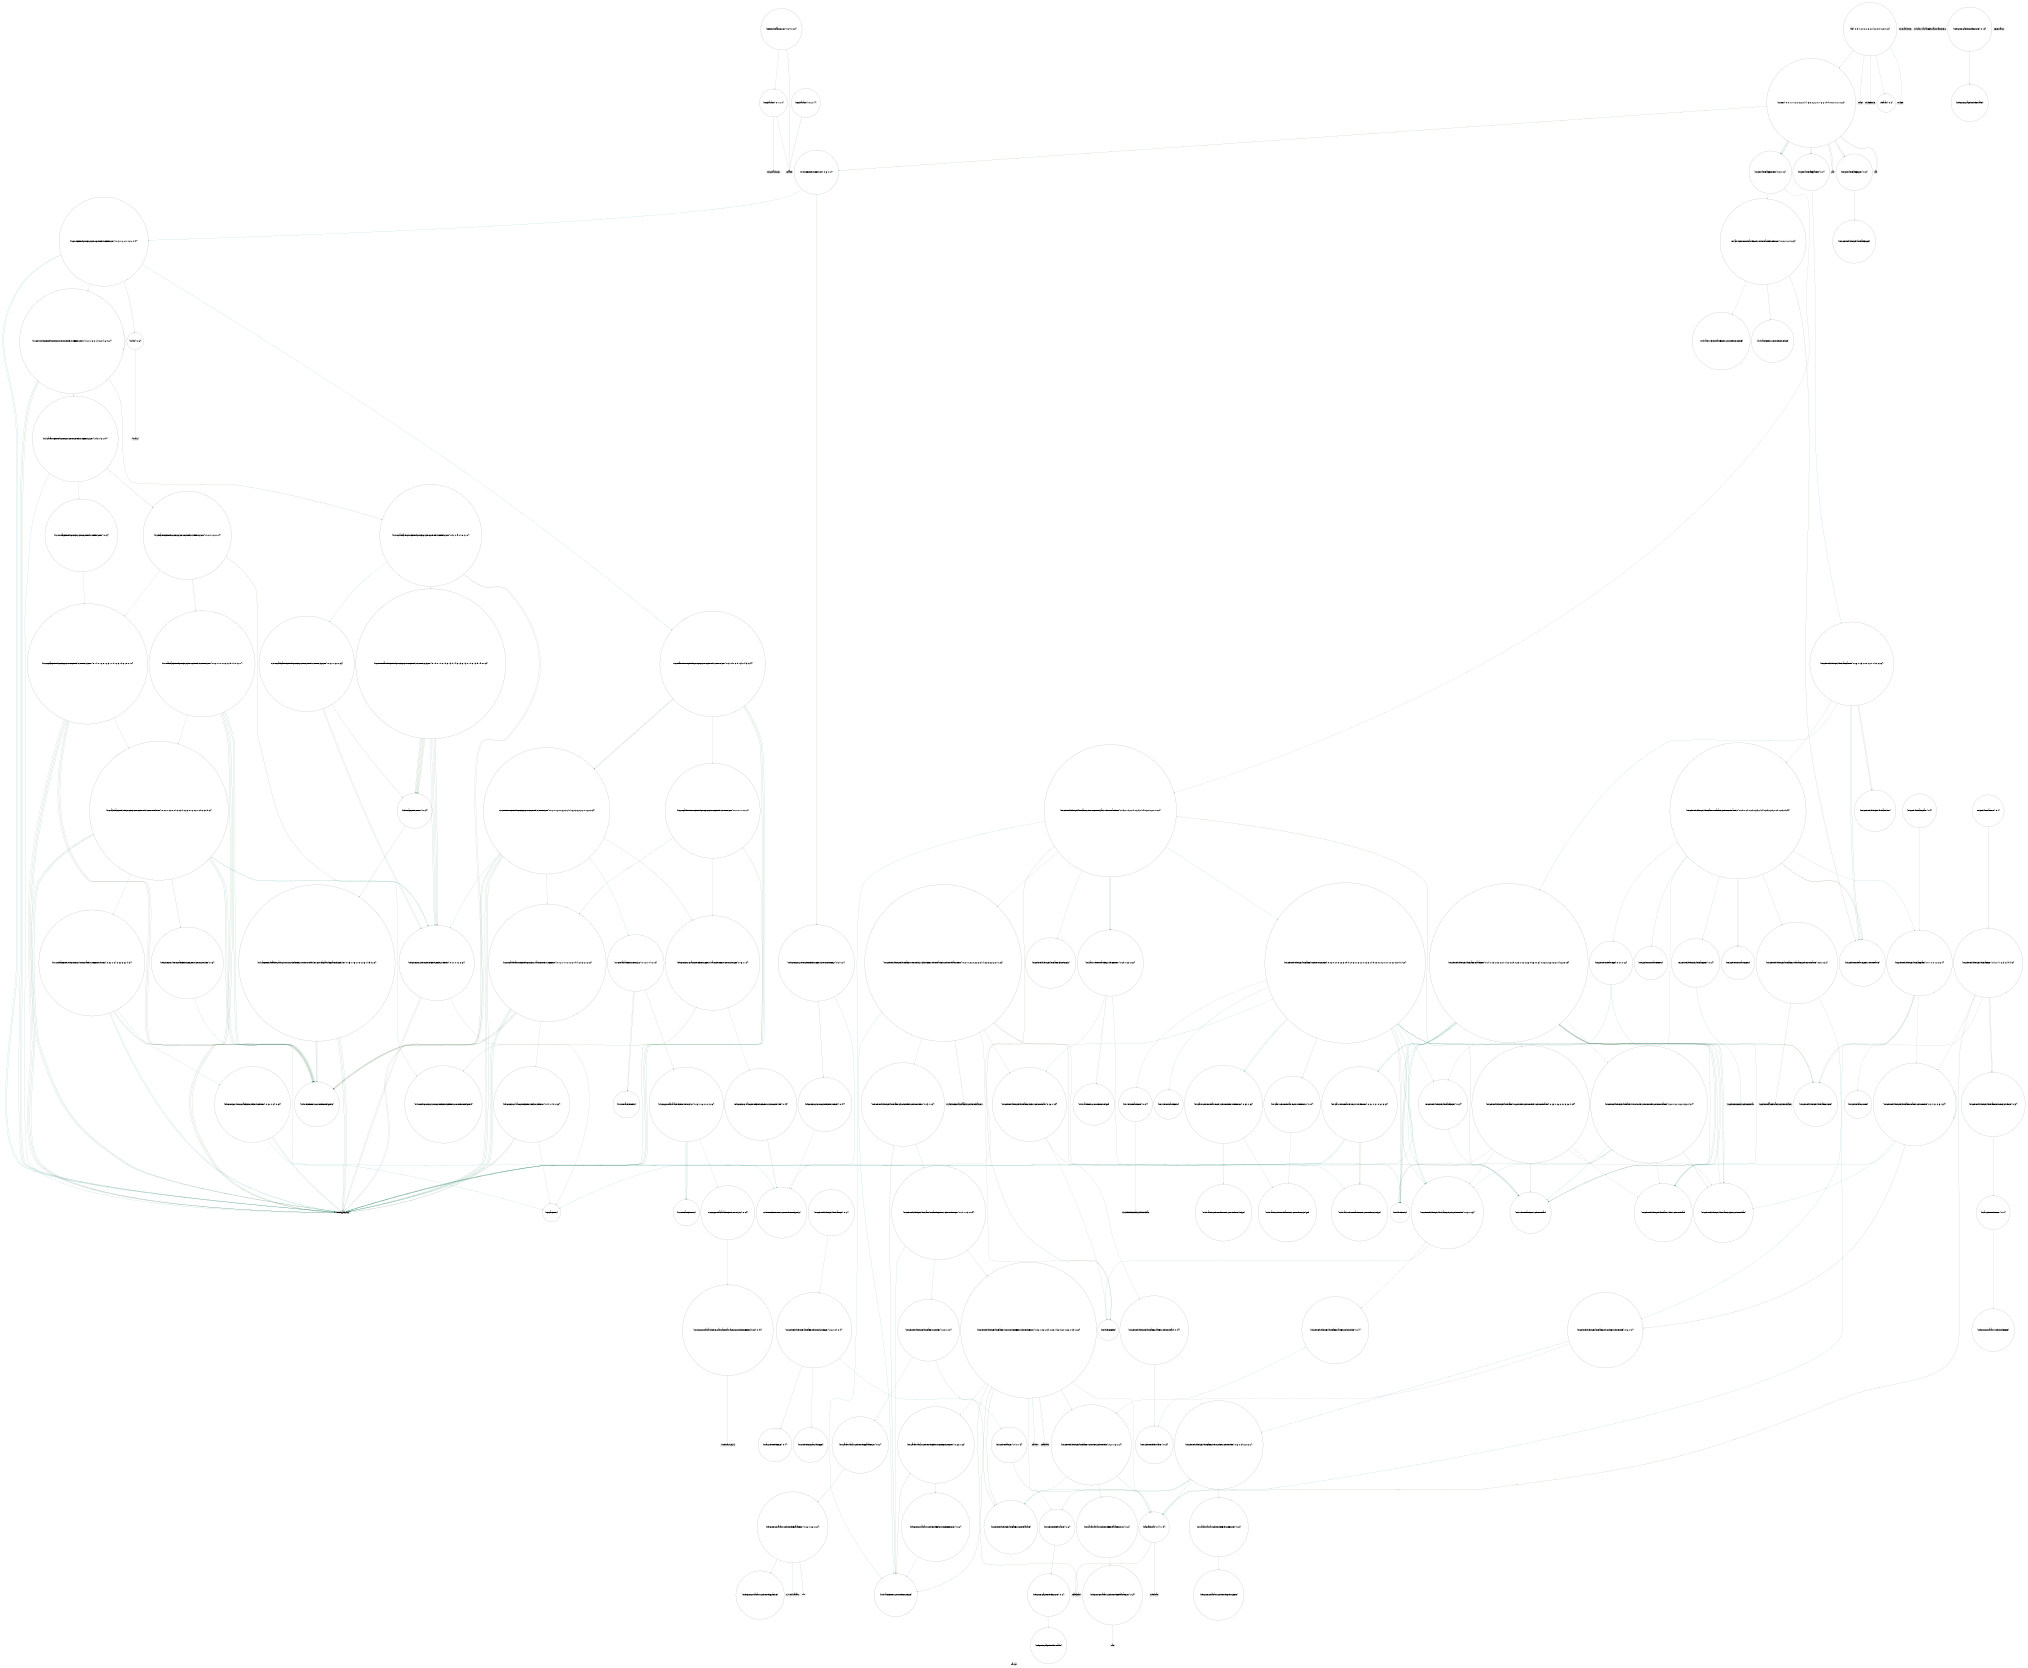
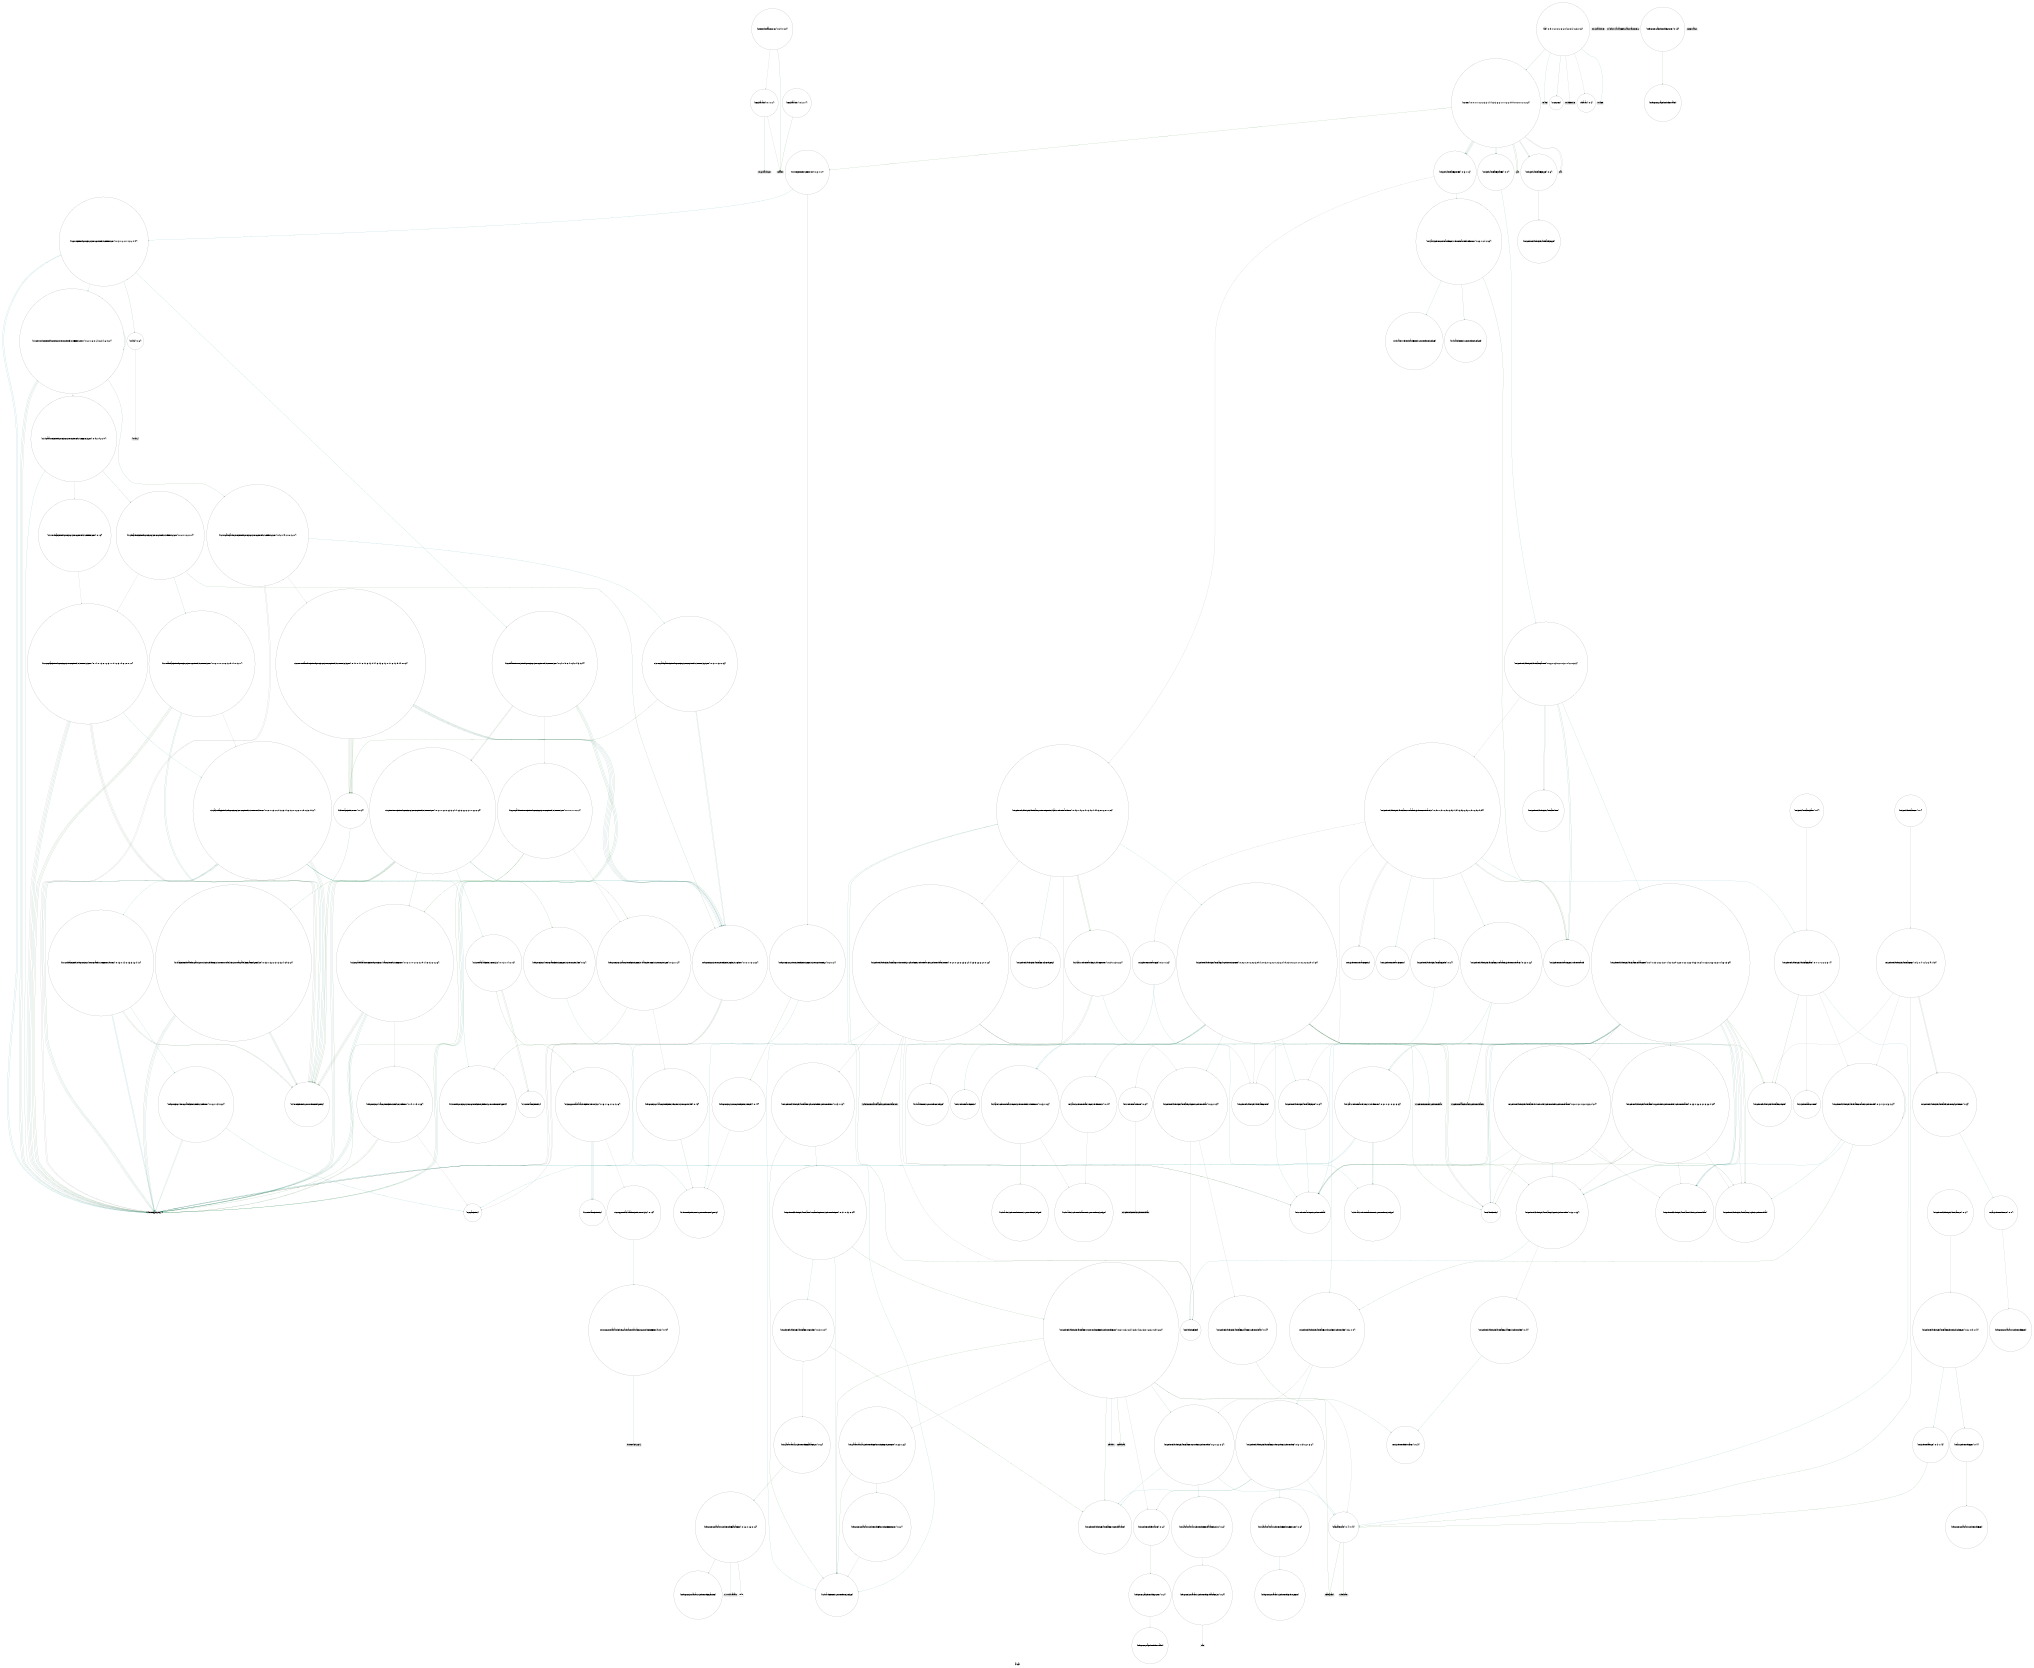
none -> (1556, 103)
none -> (1253, 1104)
(811, 1445) -> none
none -> (1967, 1527)
